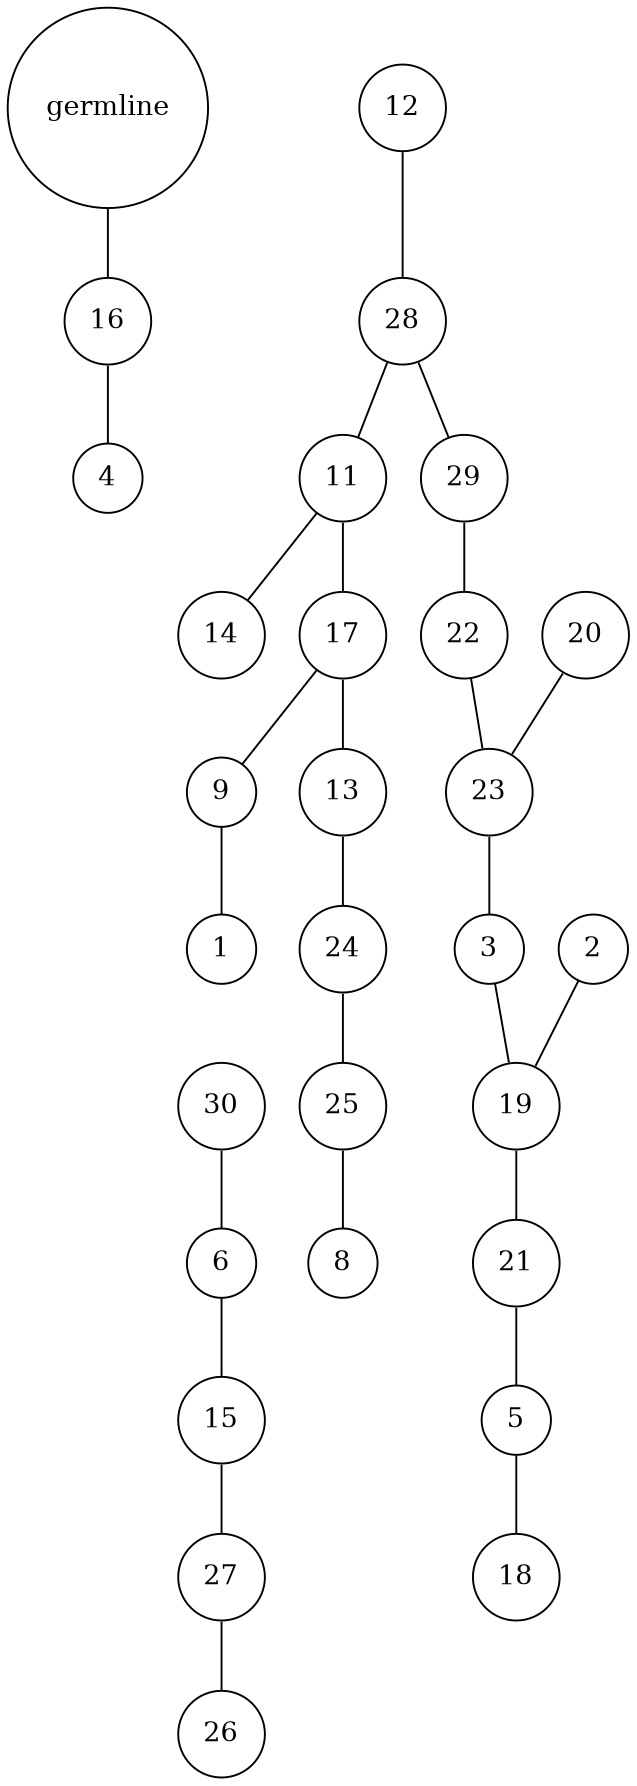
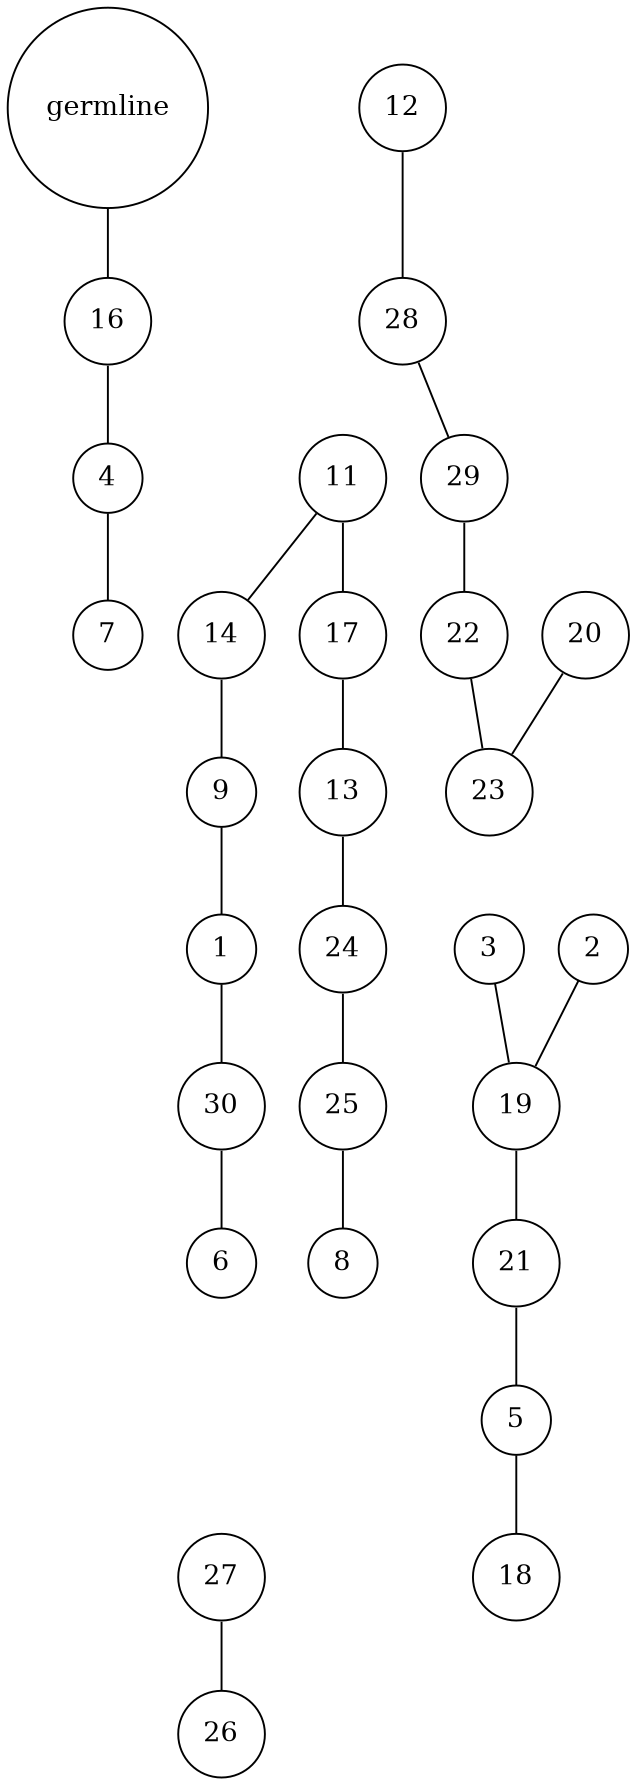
(373, 400) -> none
none -> (108, 635)
(279, 717) -> (222, 718)
(489, 875) -> none
none -> (222, 1023)
(222, 1420) -> none
